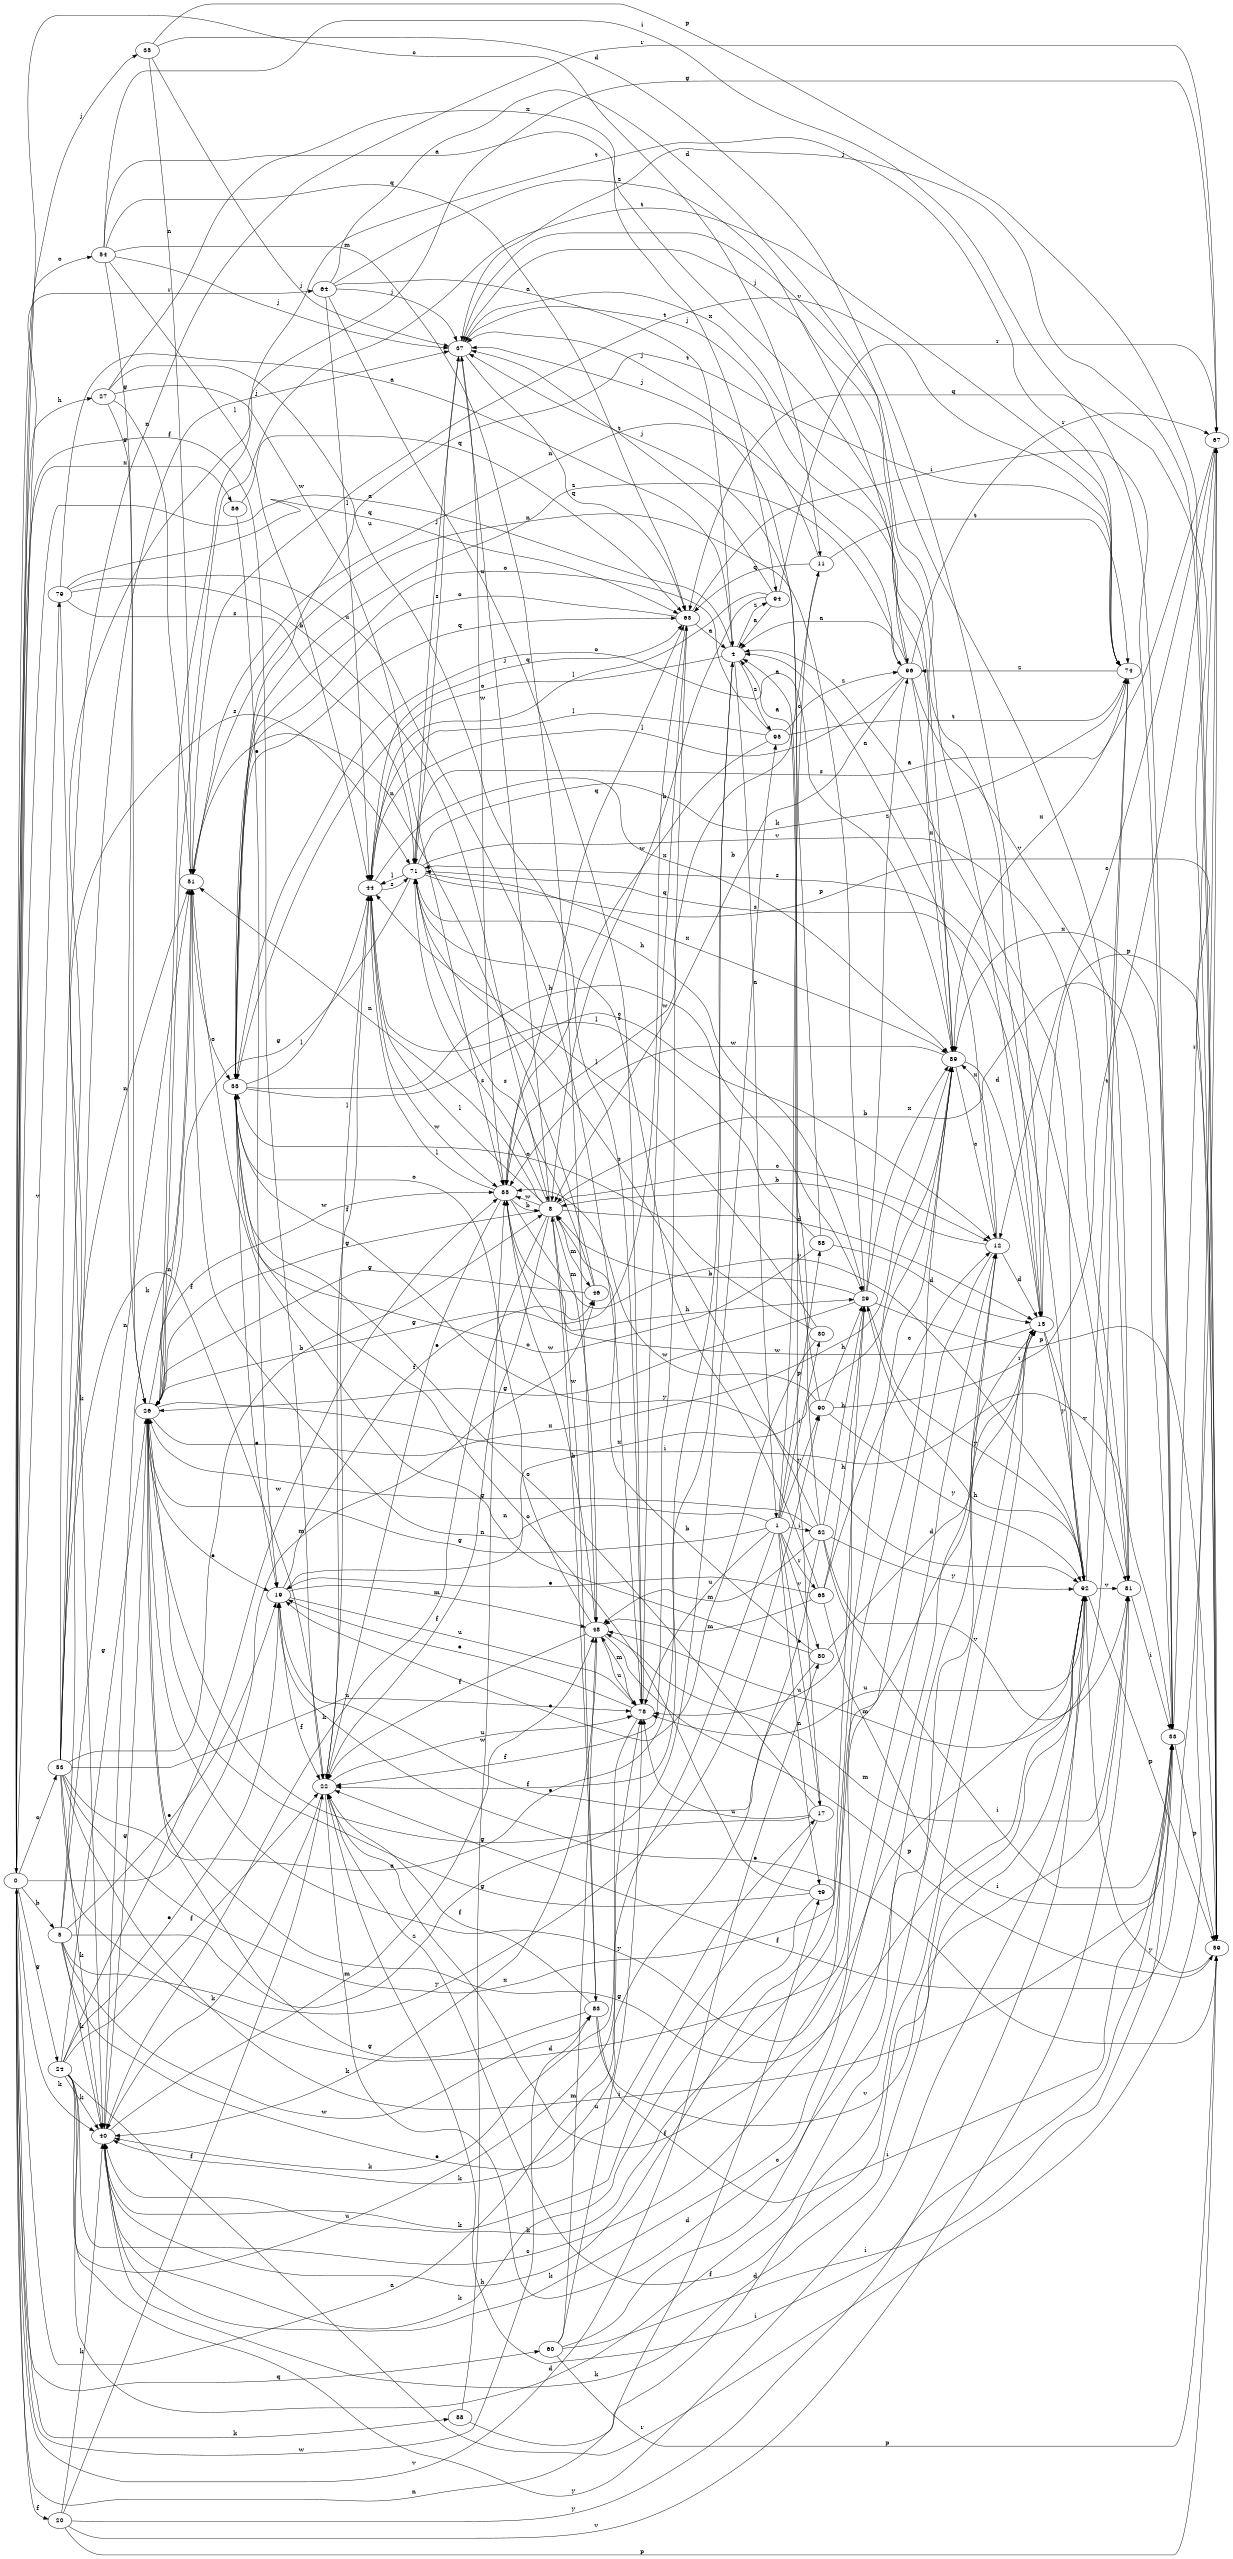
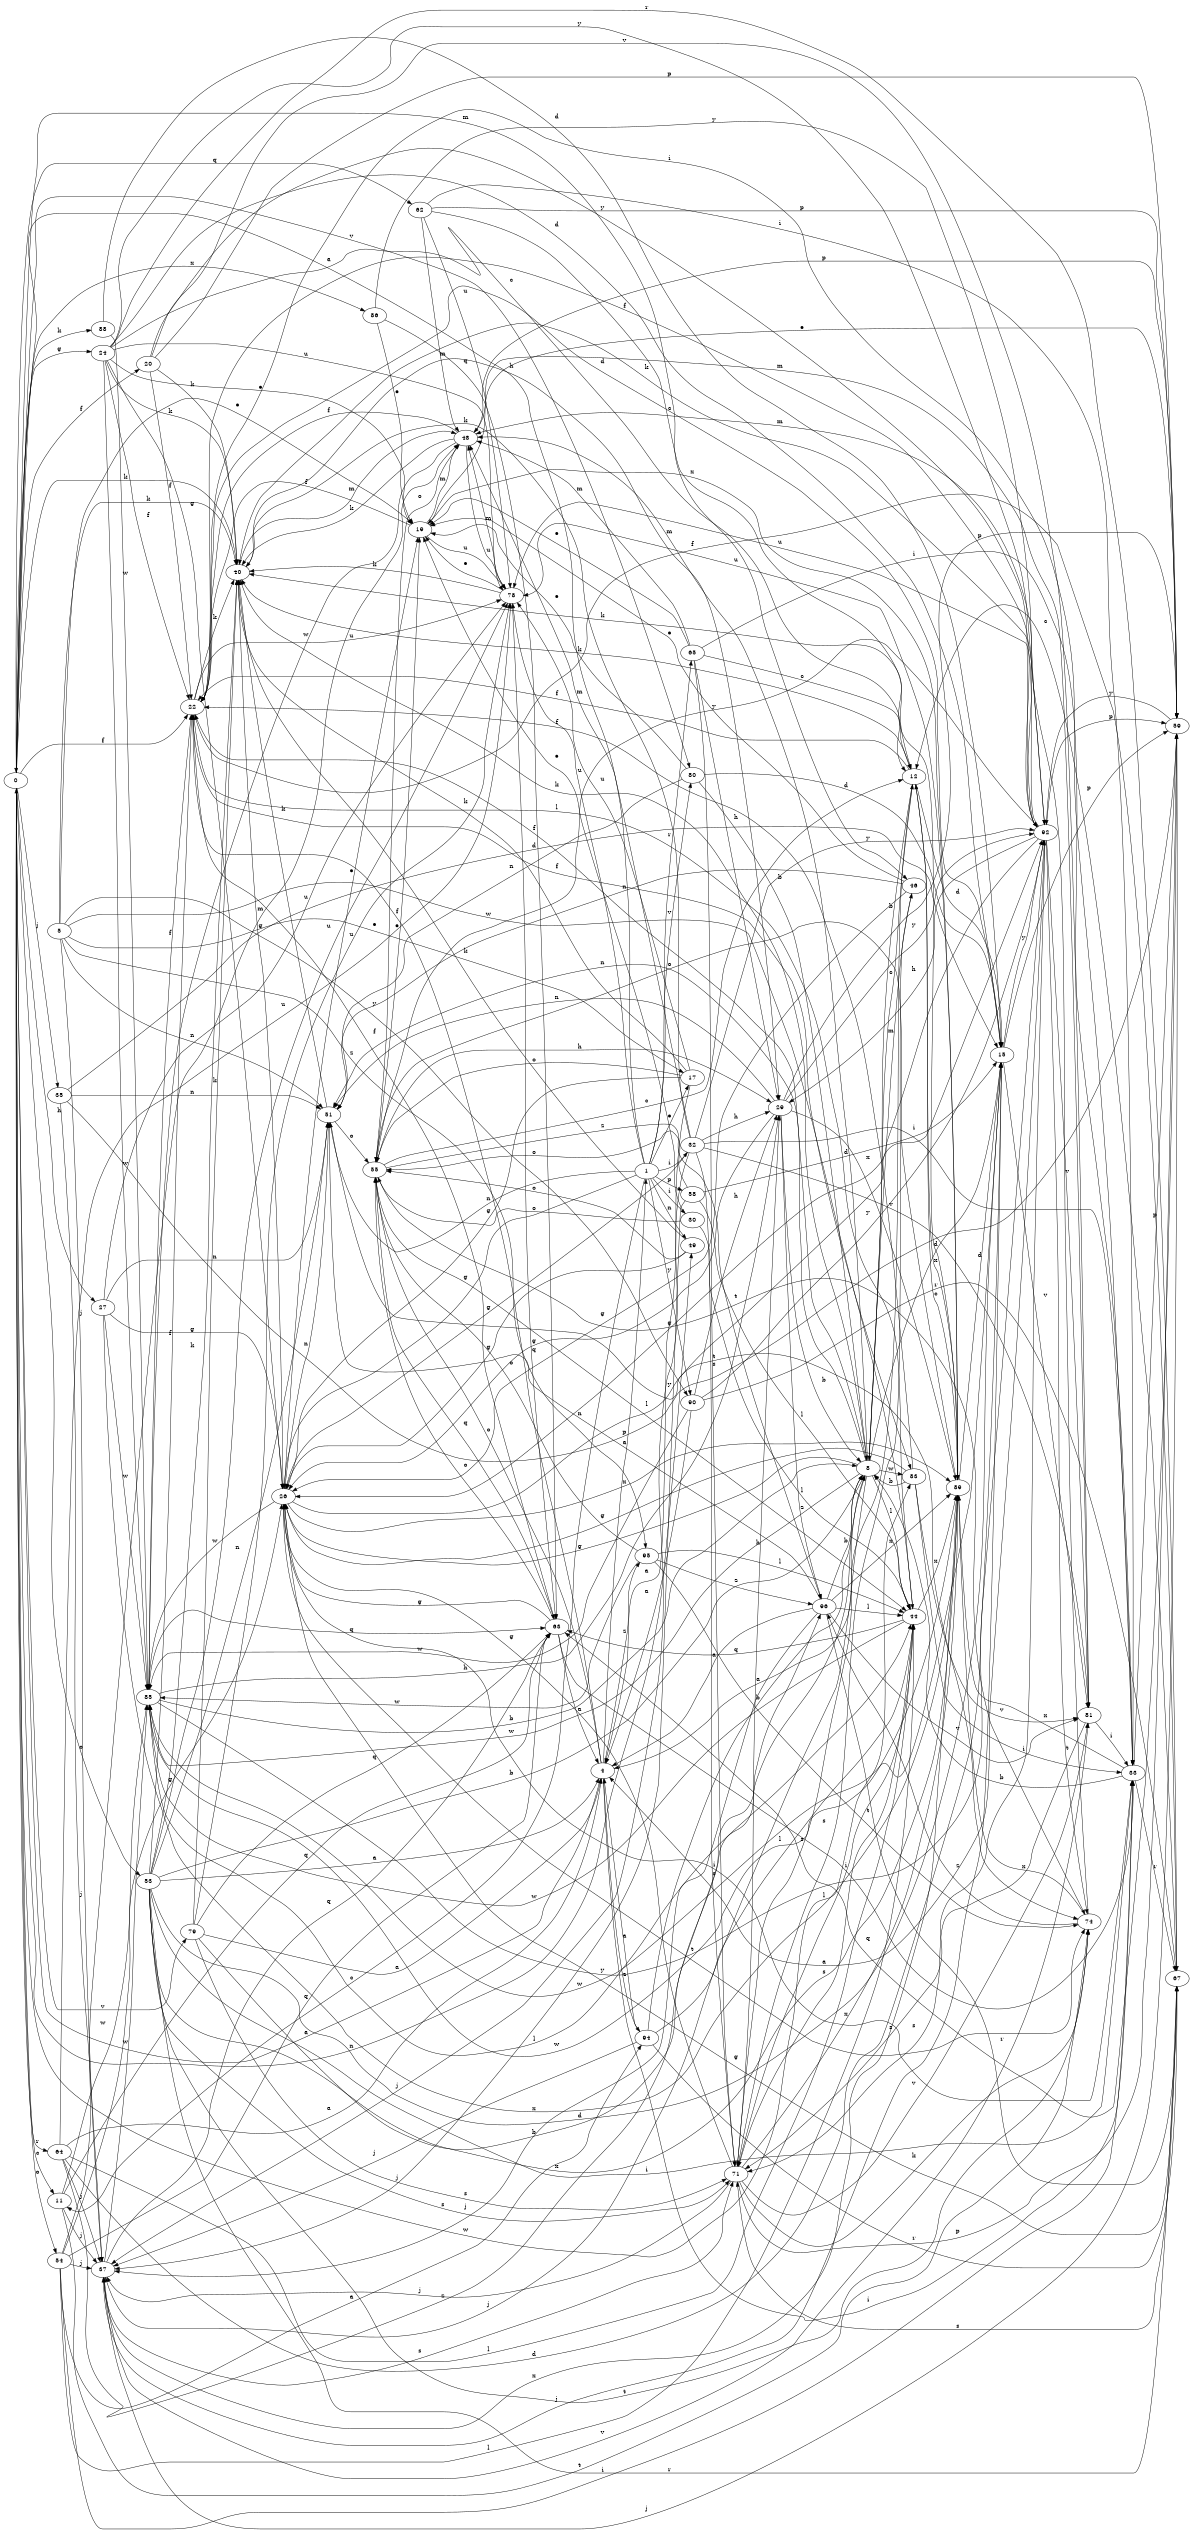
none -> (914, 179)
(619, 429) -> (375, 2153)
(397, 1389) -> (685, 671)
(36, 1906) -> none
none -> (853, 2313)
(551, 2349) -> (420, 210)
